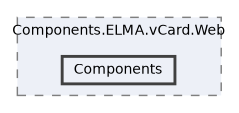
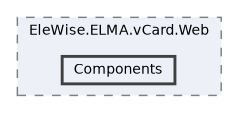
(119, 31) -> (119, 31)
